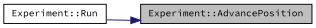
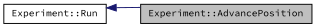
(119, 20) -> (128, 7)
